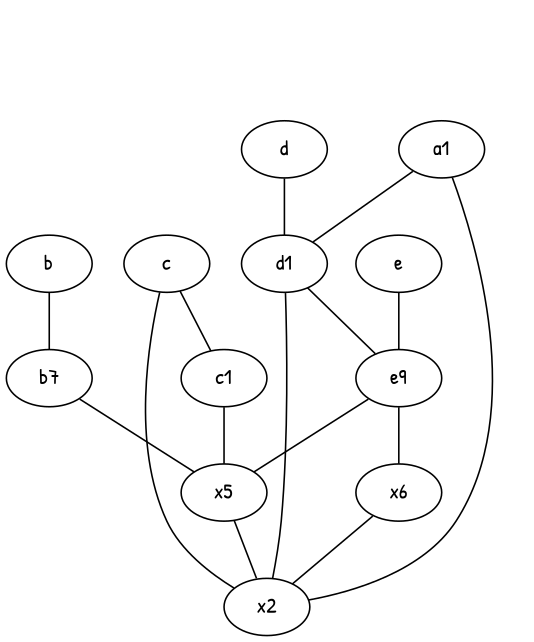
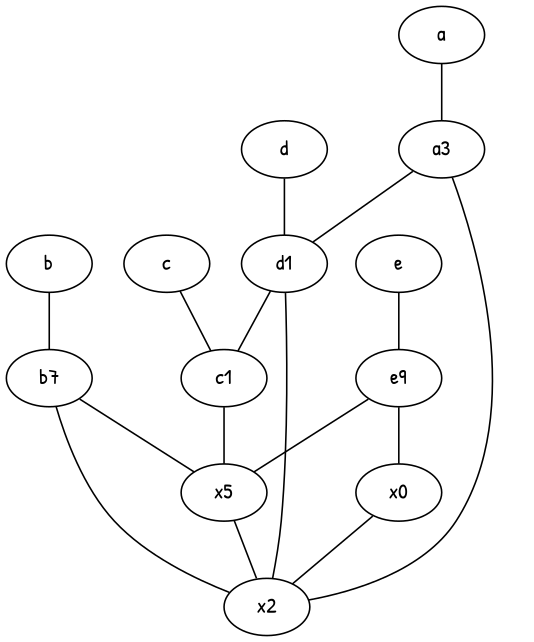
none -> (442, 35)
(442, 149) -> (442, 149)
(341, 321) -> (254, 321)
(149, 456) -> (117, 523)
(399, 493) -> (399, 493)
